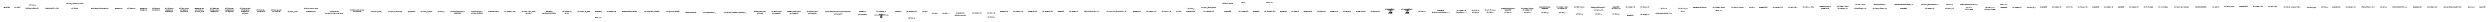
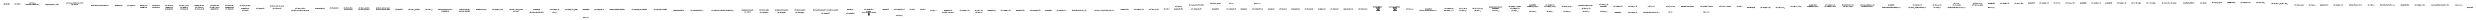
(245, 10) -> none
